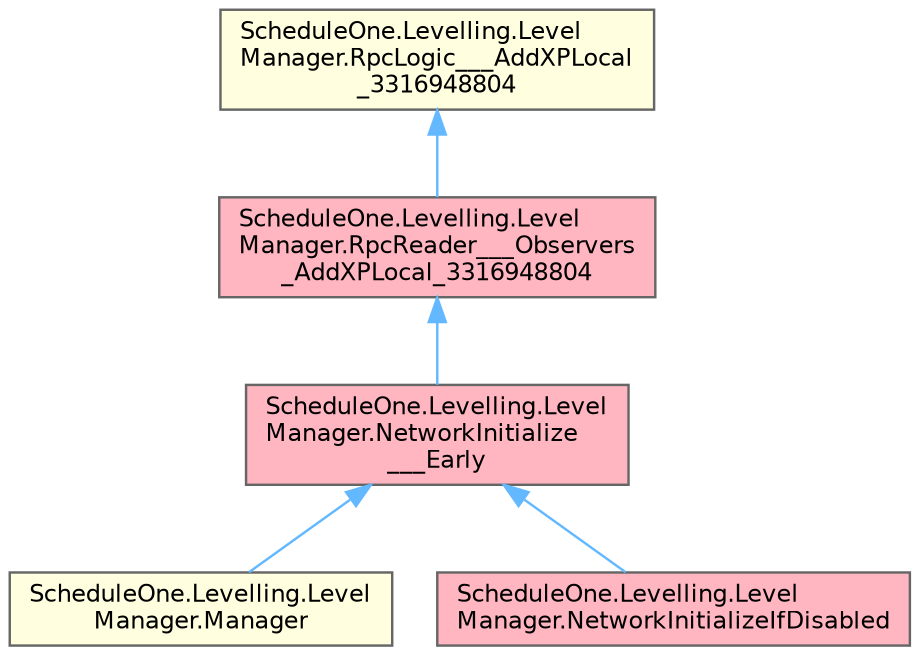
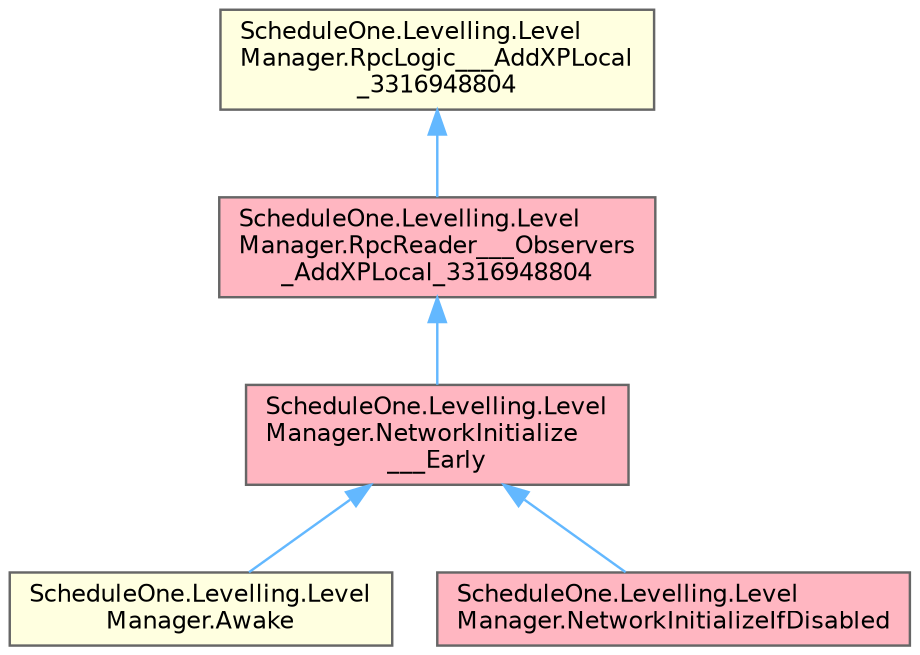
(201, 609) -> (201, 609)
